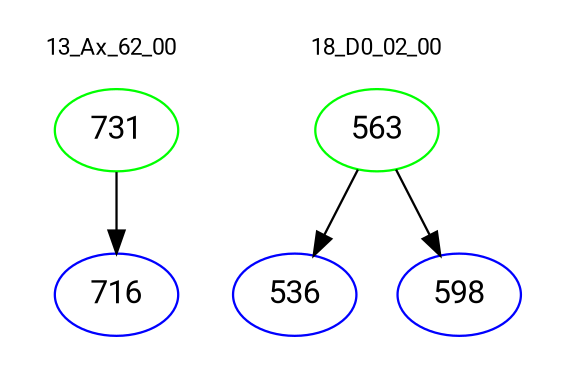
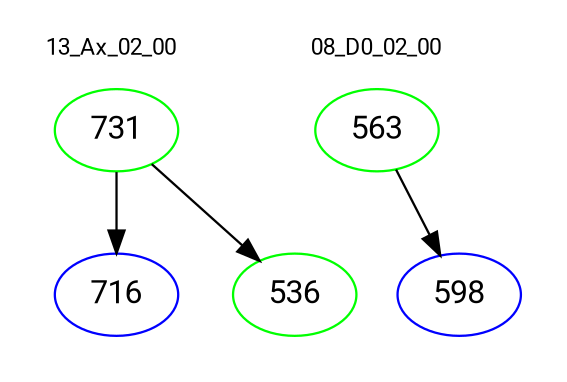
(112, 49) -> (112, 49)
(377, 49) -> (377, 49)
(341, 202) -> (181, 191)
(295, 295) -> (295, 295)
